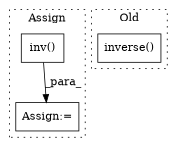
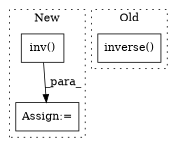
(47, 19) -> (47, 19)
